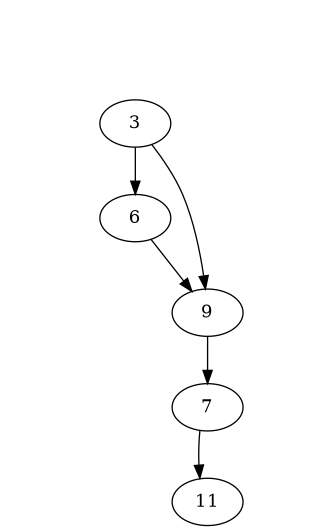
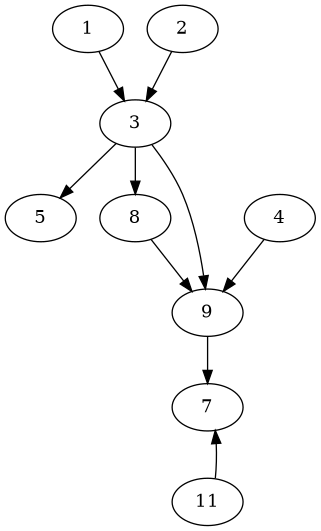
none -> (88, 29)
none -> (183, 29)
none -> (41, 218)
(135, 218) -> (135, 218)
none -> (280, 218)
(199, 448) -> (216, 461)
